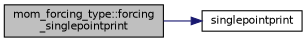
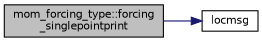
(252, 21) -> (230, 21)
